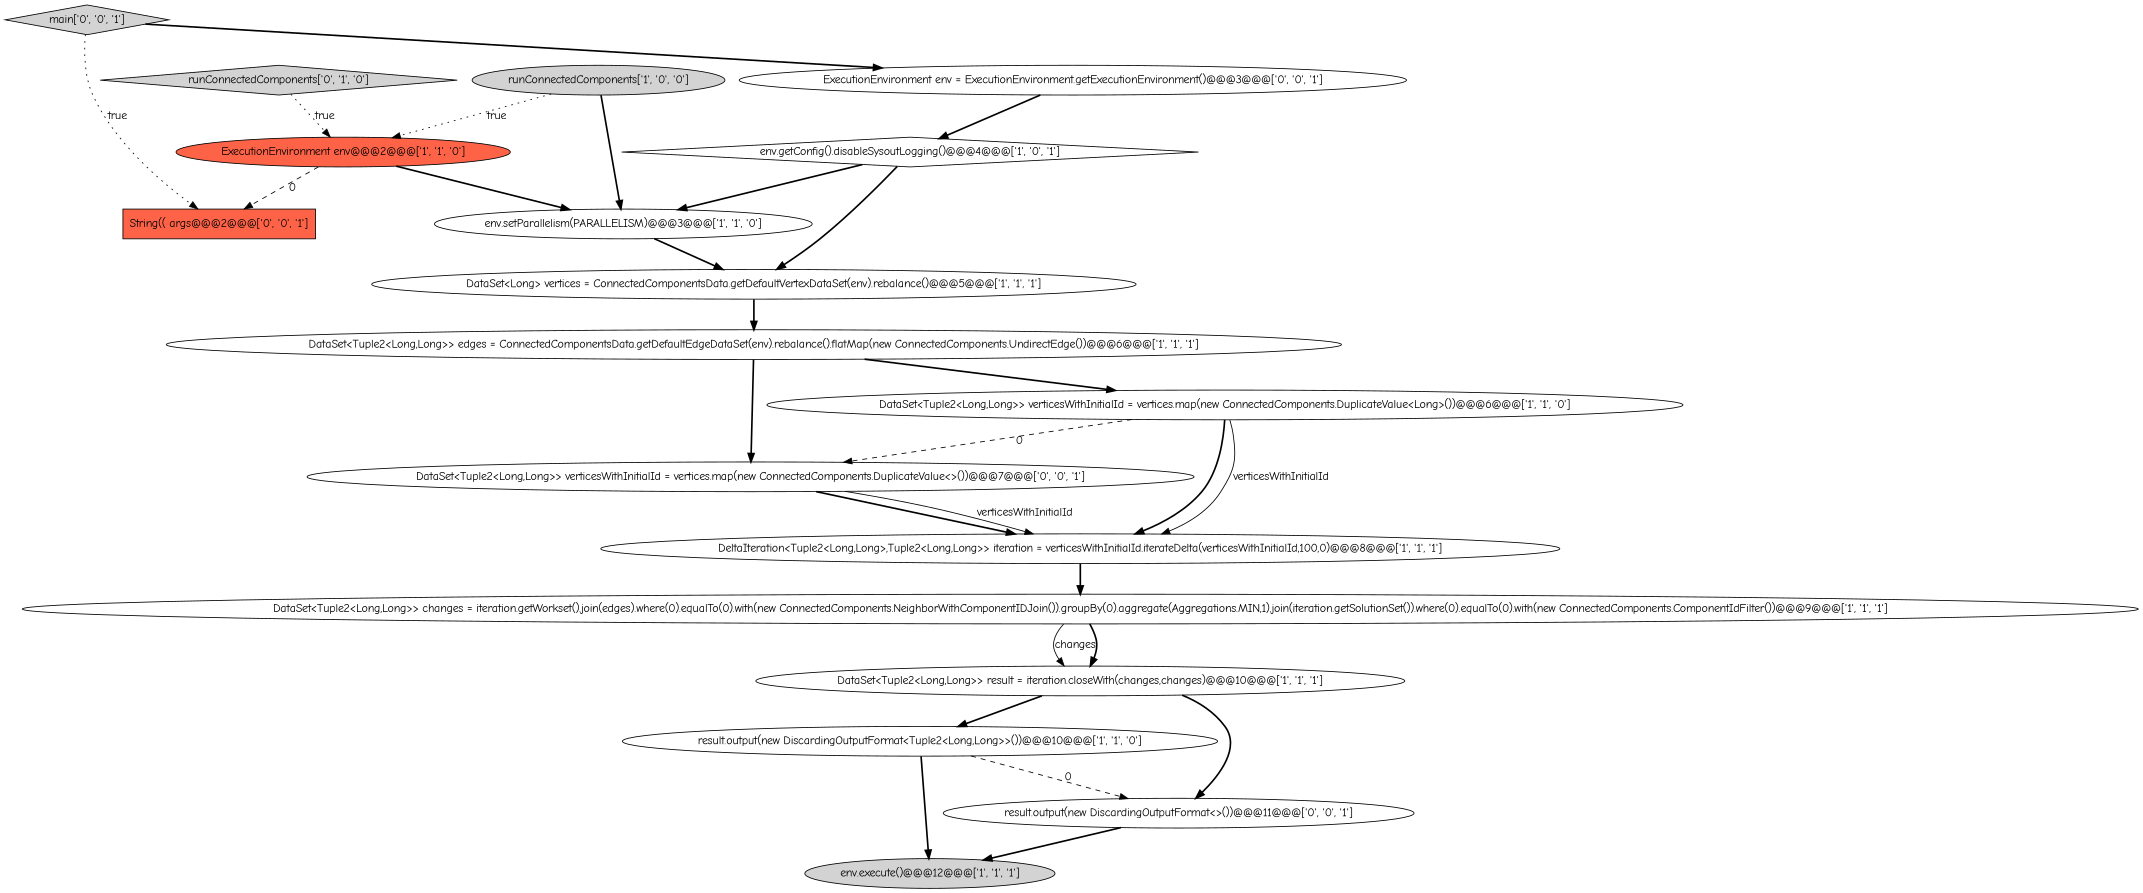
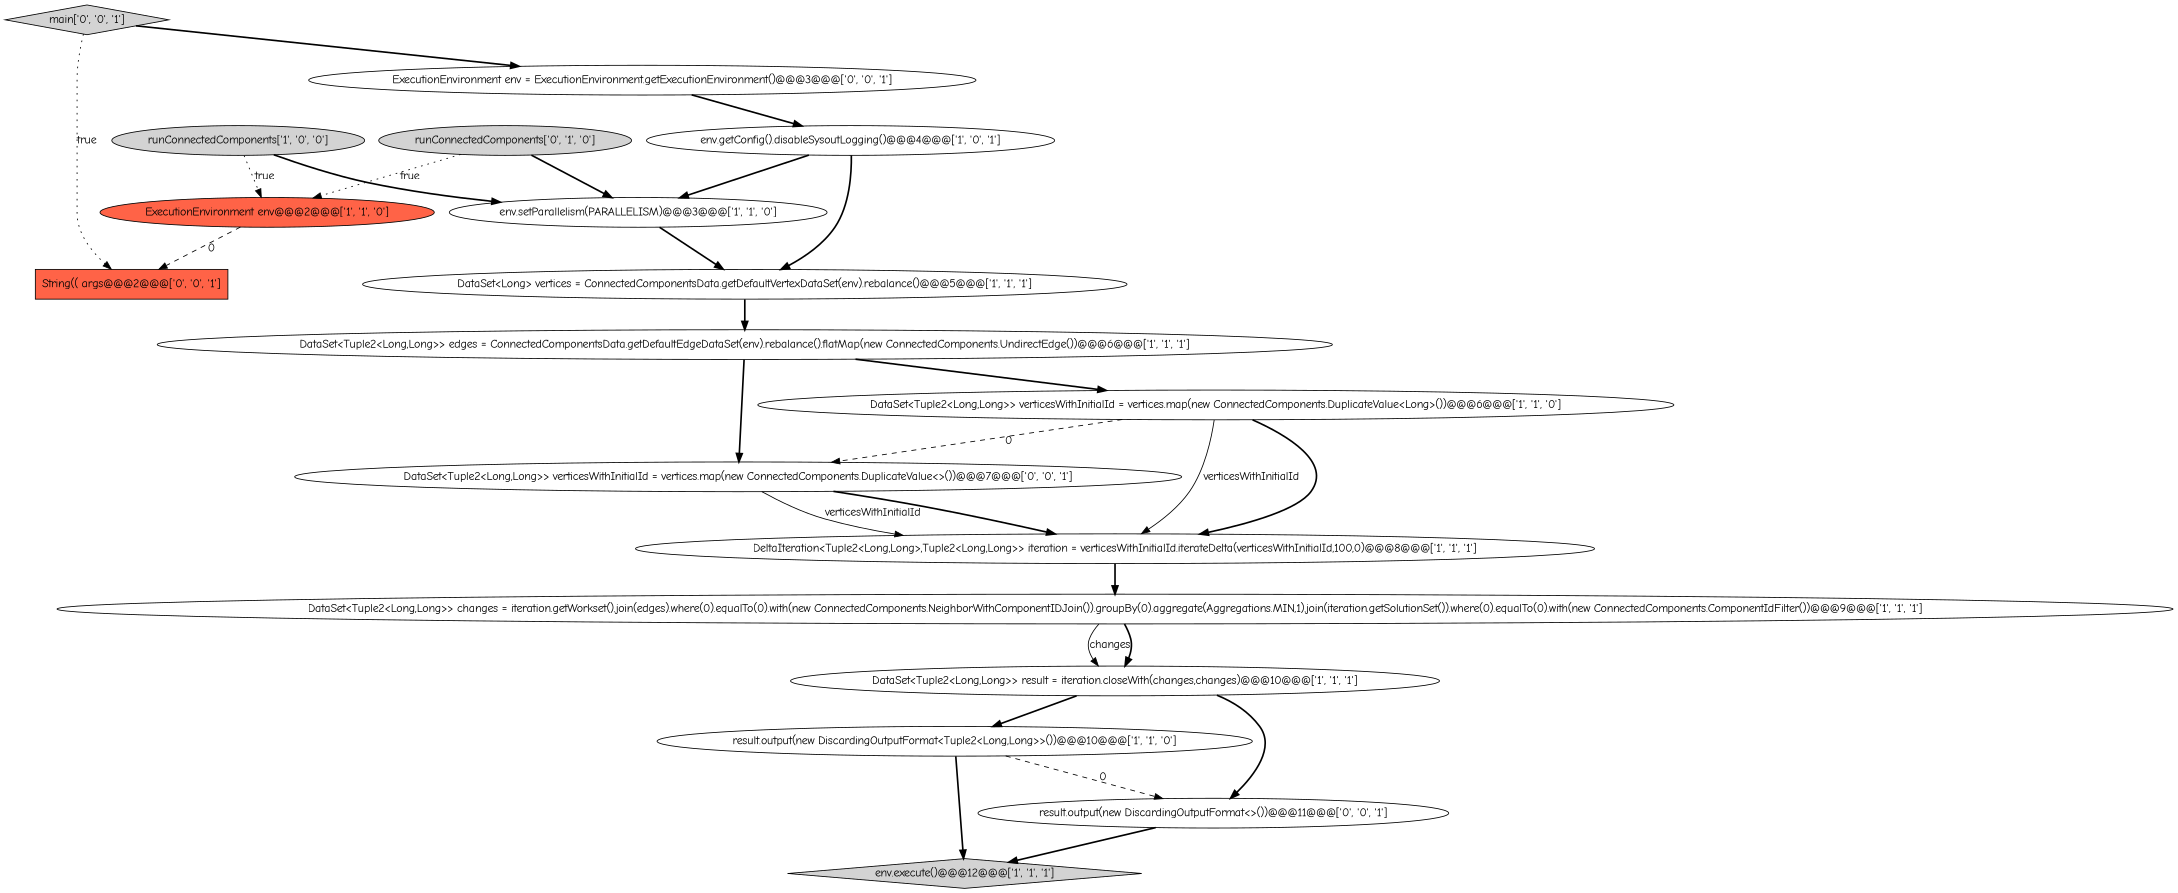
(279, 80) -> (505, 140)
(910, 152) -> (851, 140)
(479, 187) -> (568, 174)
(930, 873) -> (965, 873)
